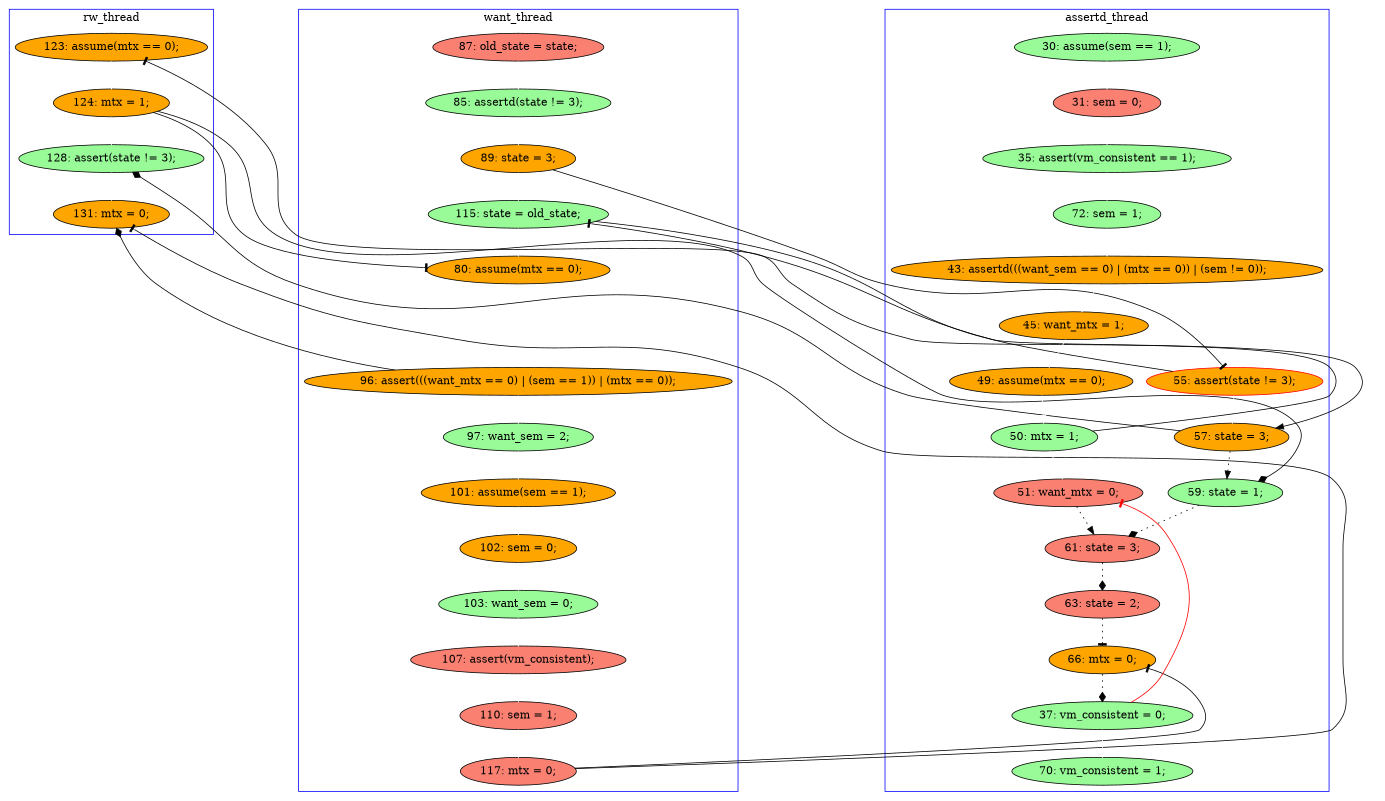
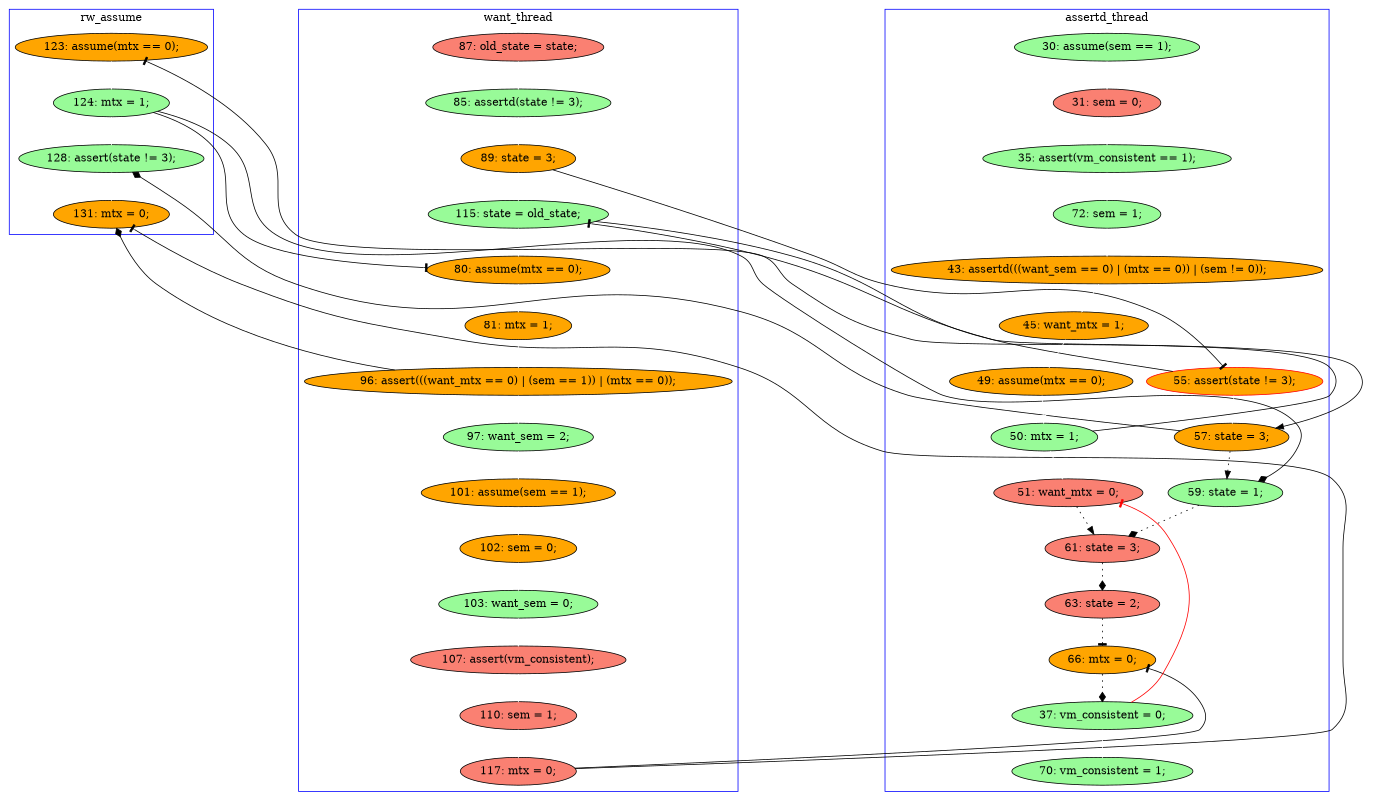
(111, 18) -> (111, 18)
(111, 103) -> (111, 103)
none -> (518, 326)
